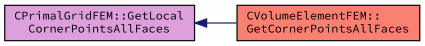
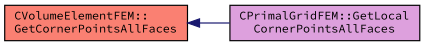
(222, 23) -> (215, 23)
